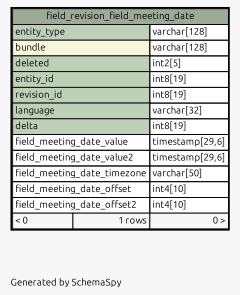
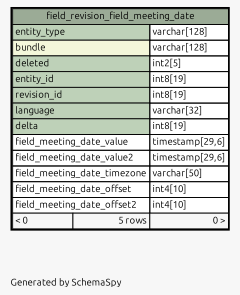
(133, 221) -> (133, 221)
